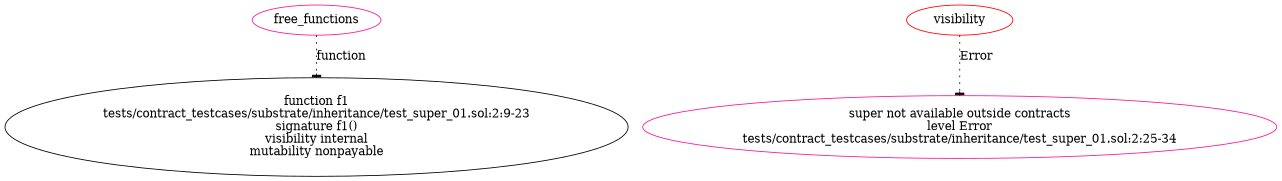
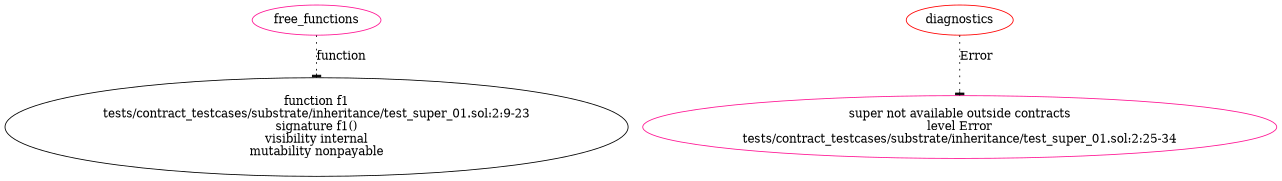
(960, 20) -> (960, 20)
